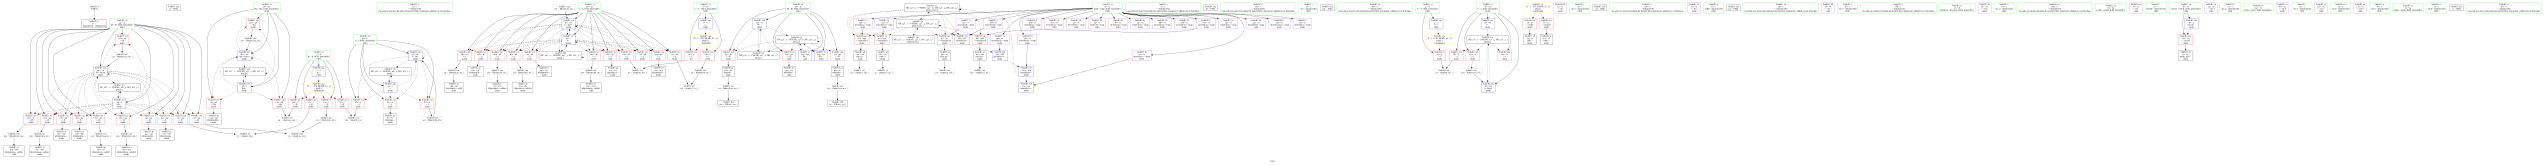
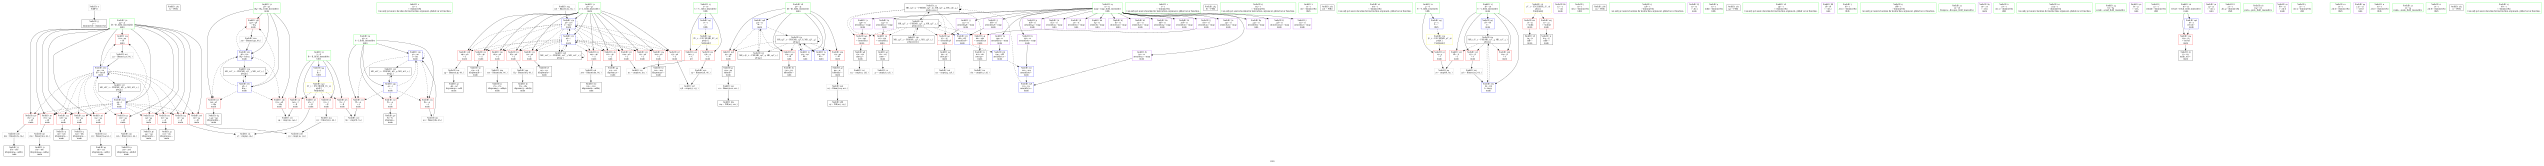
(2321, 8) -> none
